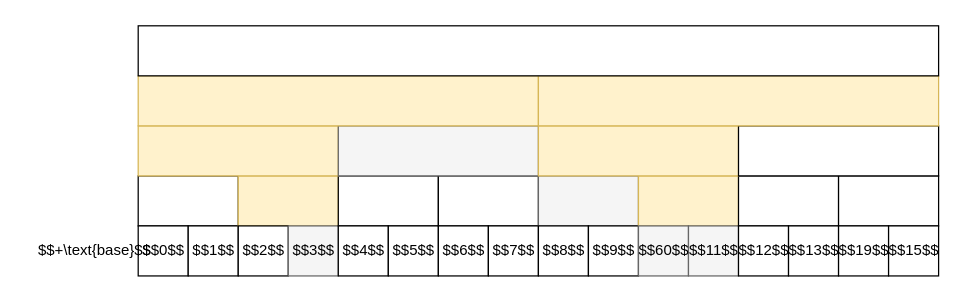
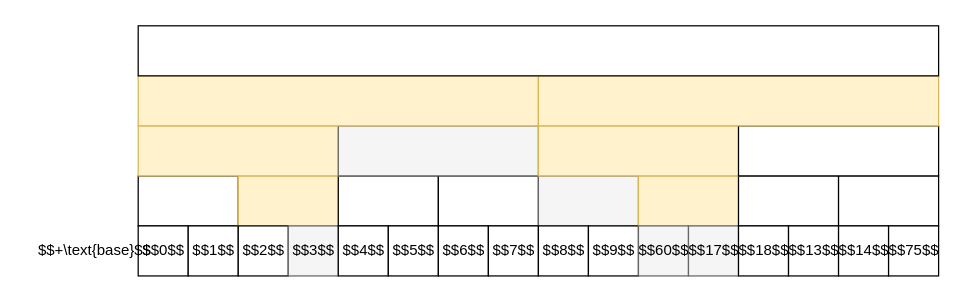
(714, 251) -> (714, 251)
(764, 251) -> (764, 251)
(864, 251) -> (864, 251)
(914, 251) -> (914, 251)
